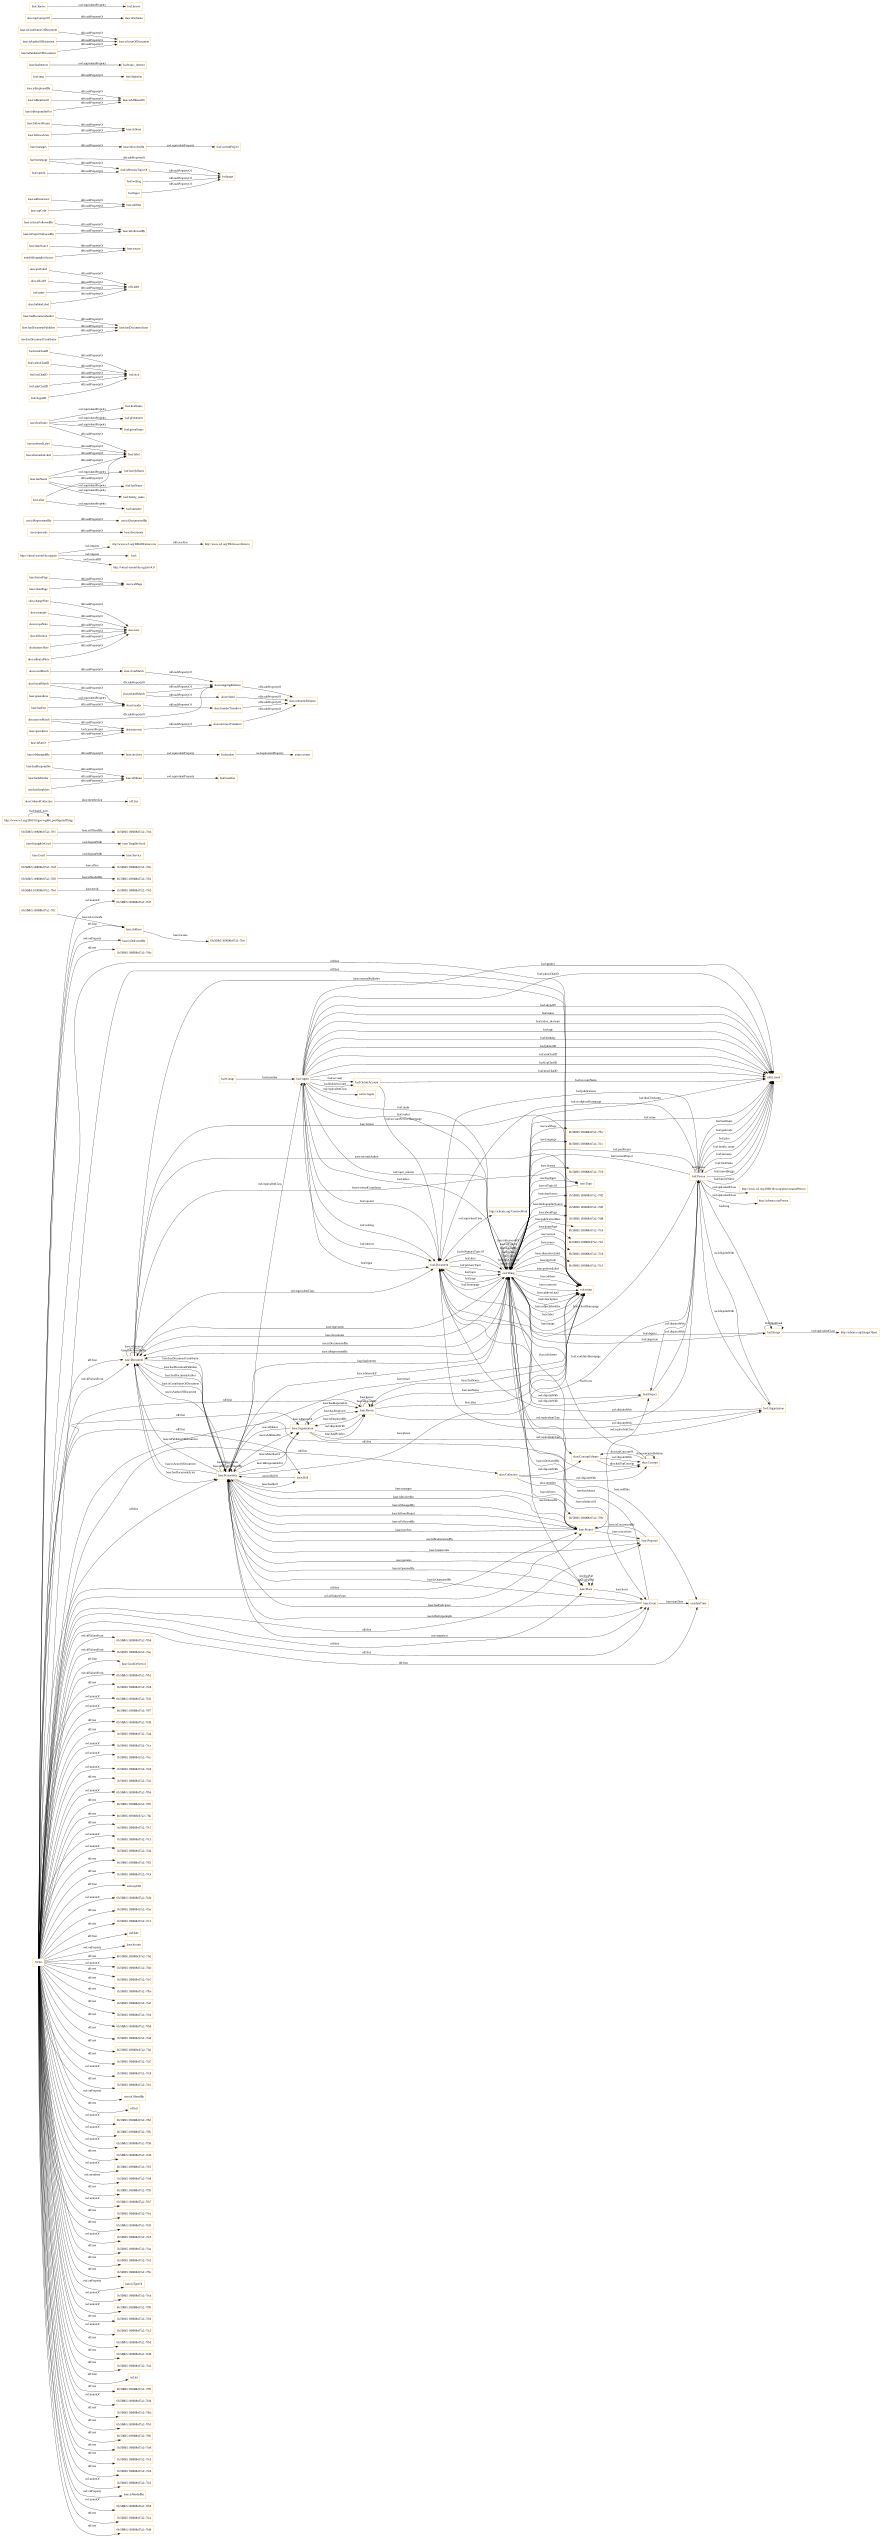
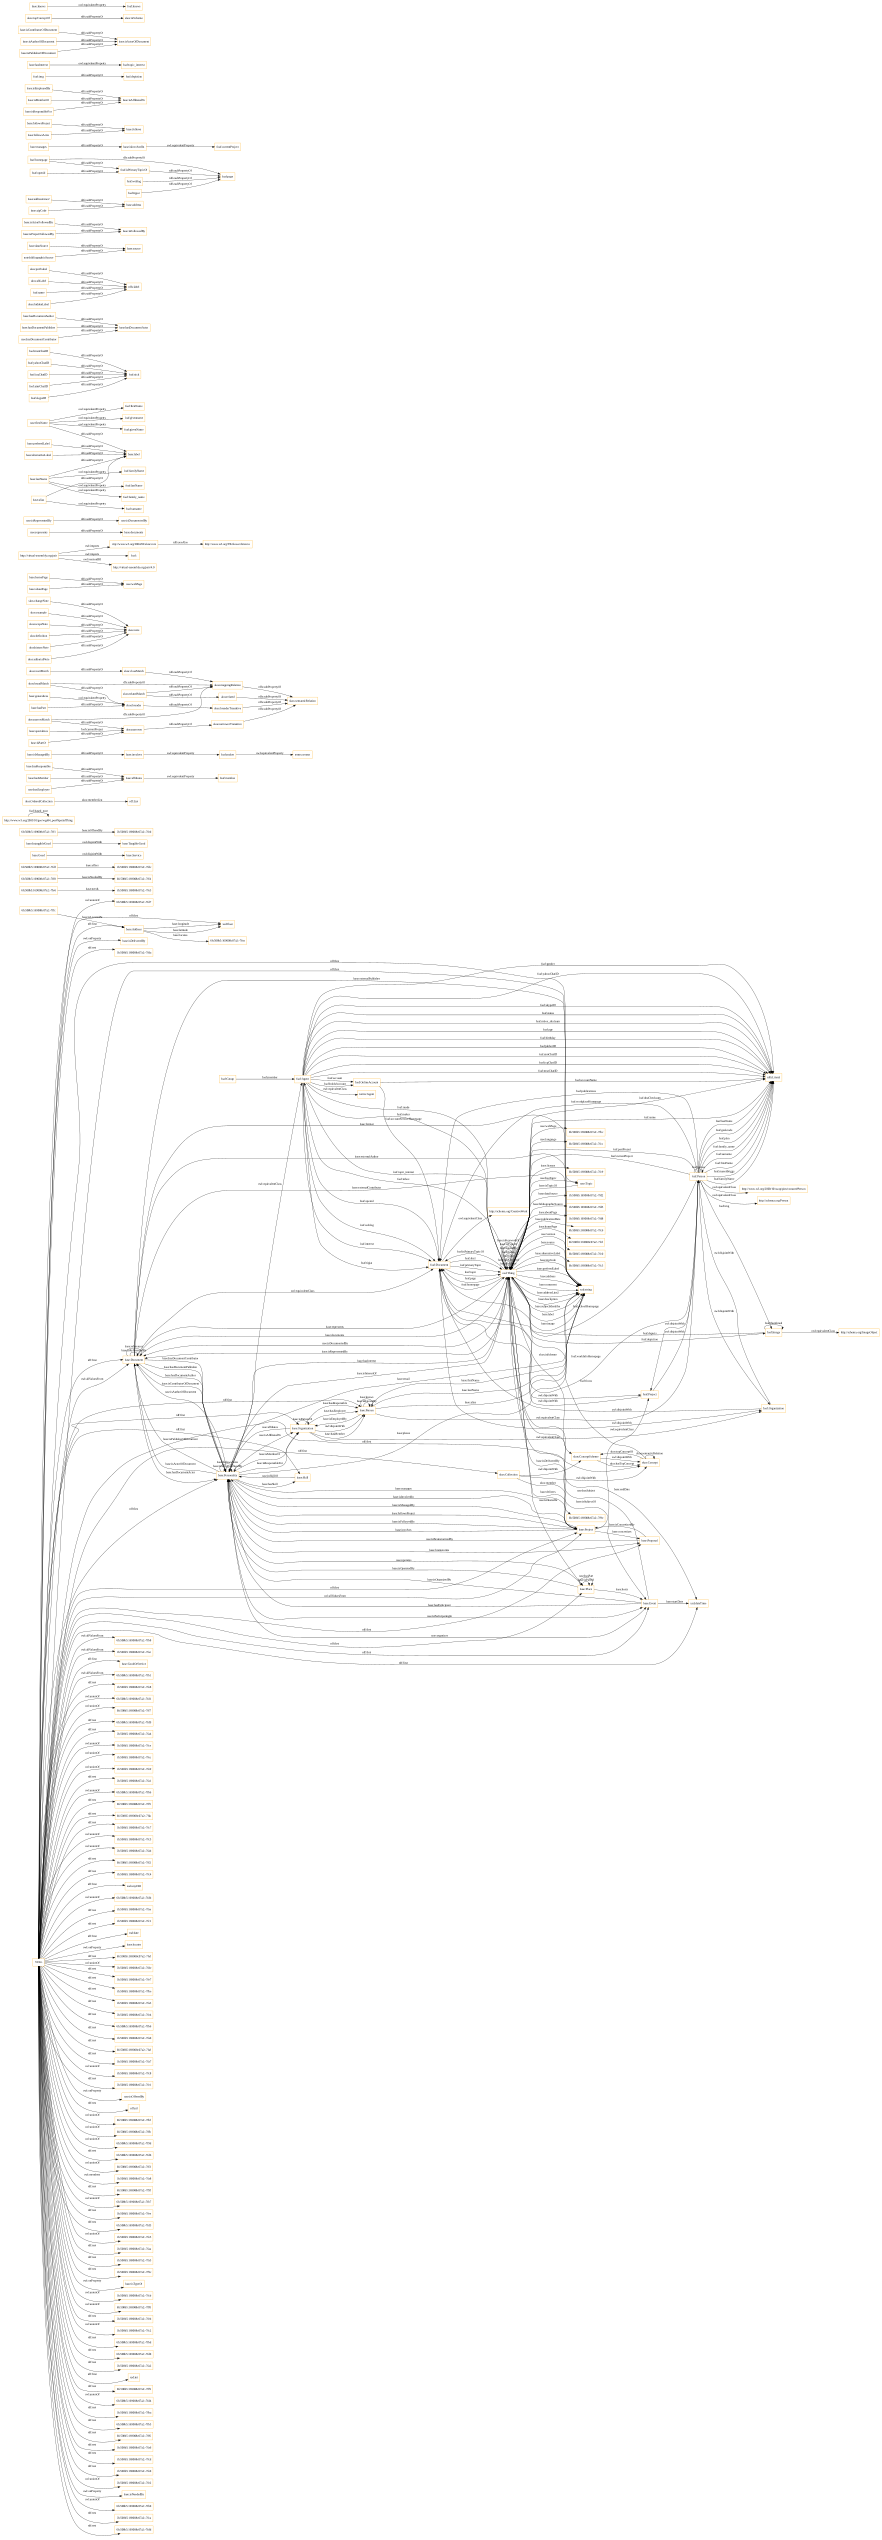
none -> (228, 924)
